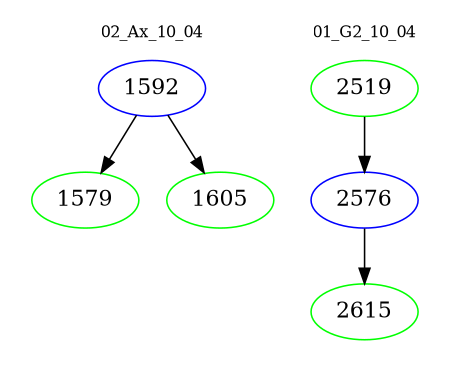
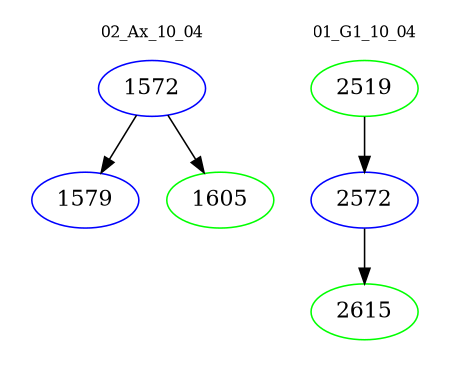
(365, 33) -> (365, 33)
(152, 88) -> (152, 88)
(85, 200) -> (85, 200)
(365, 200) -> (365, 200)
